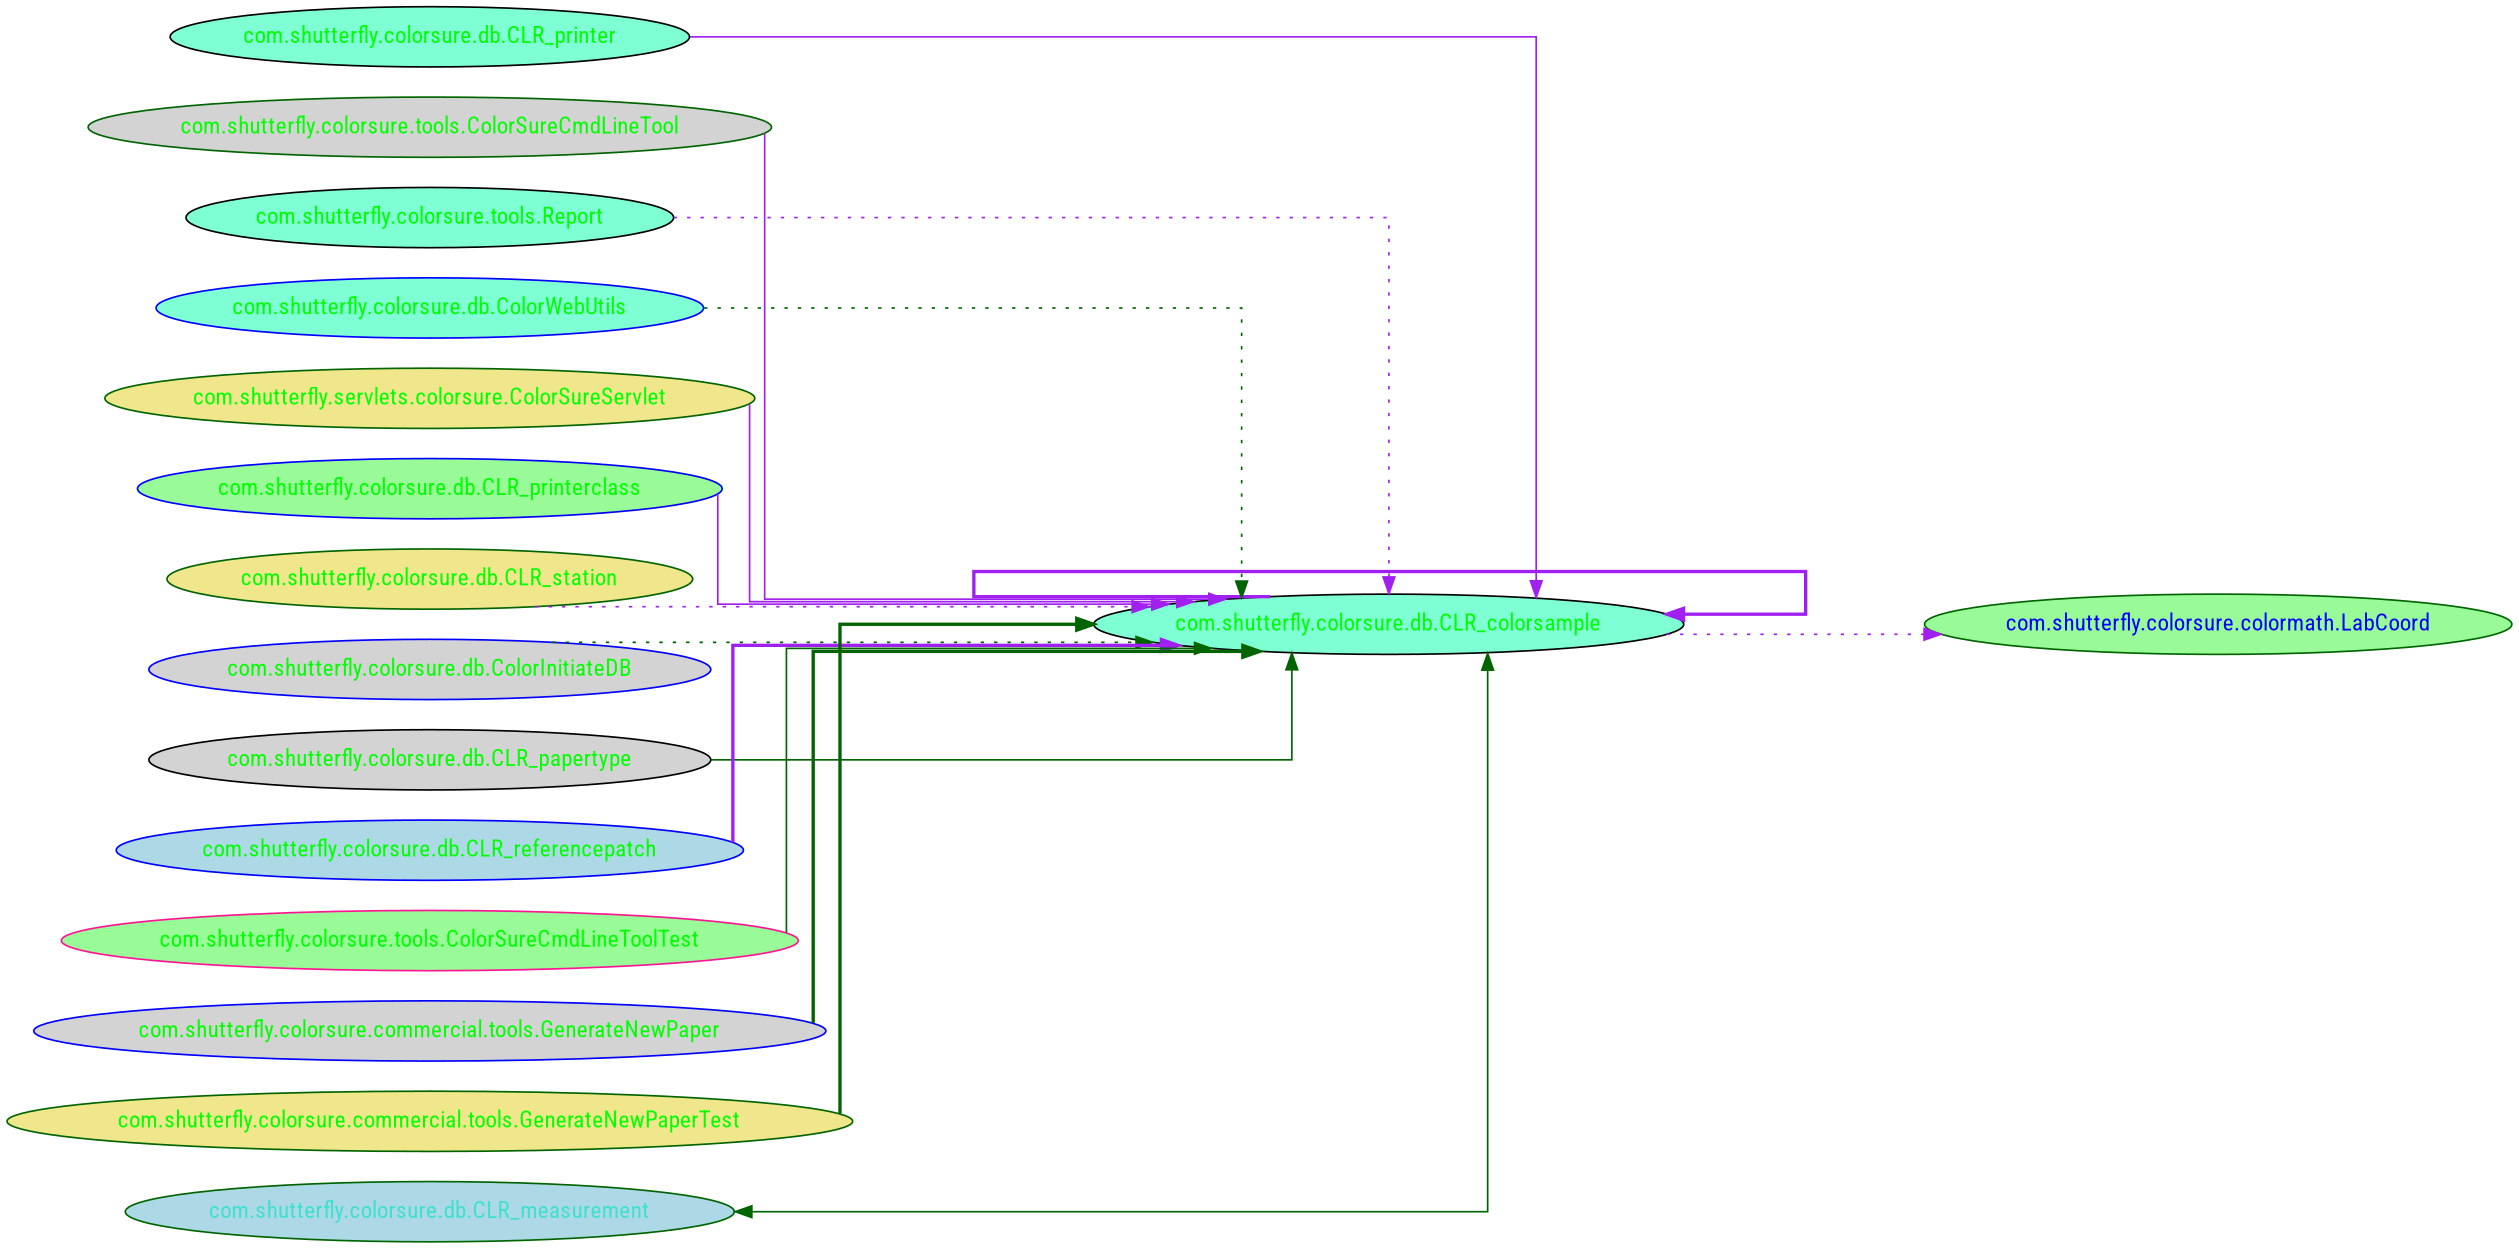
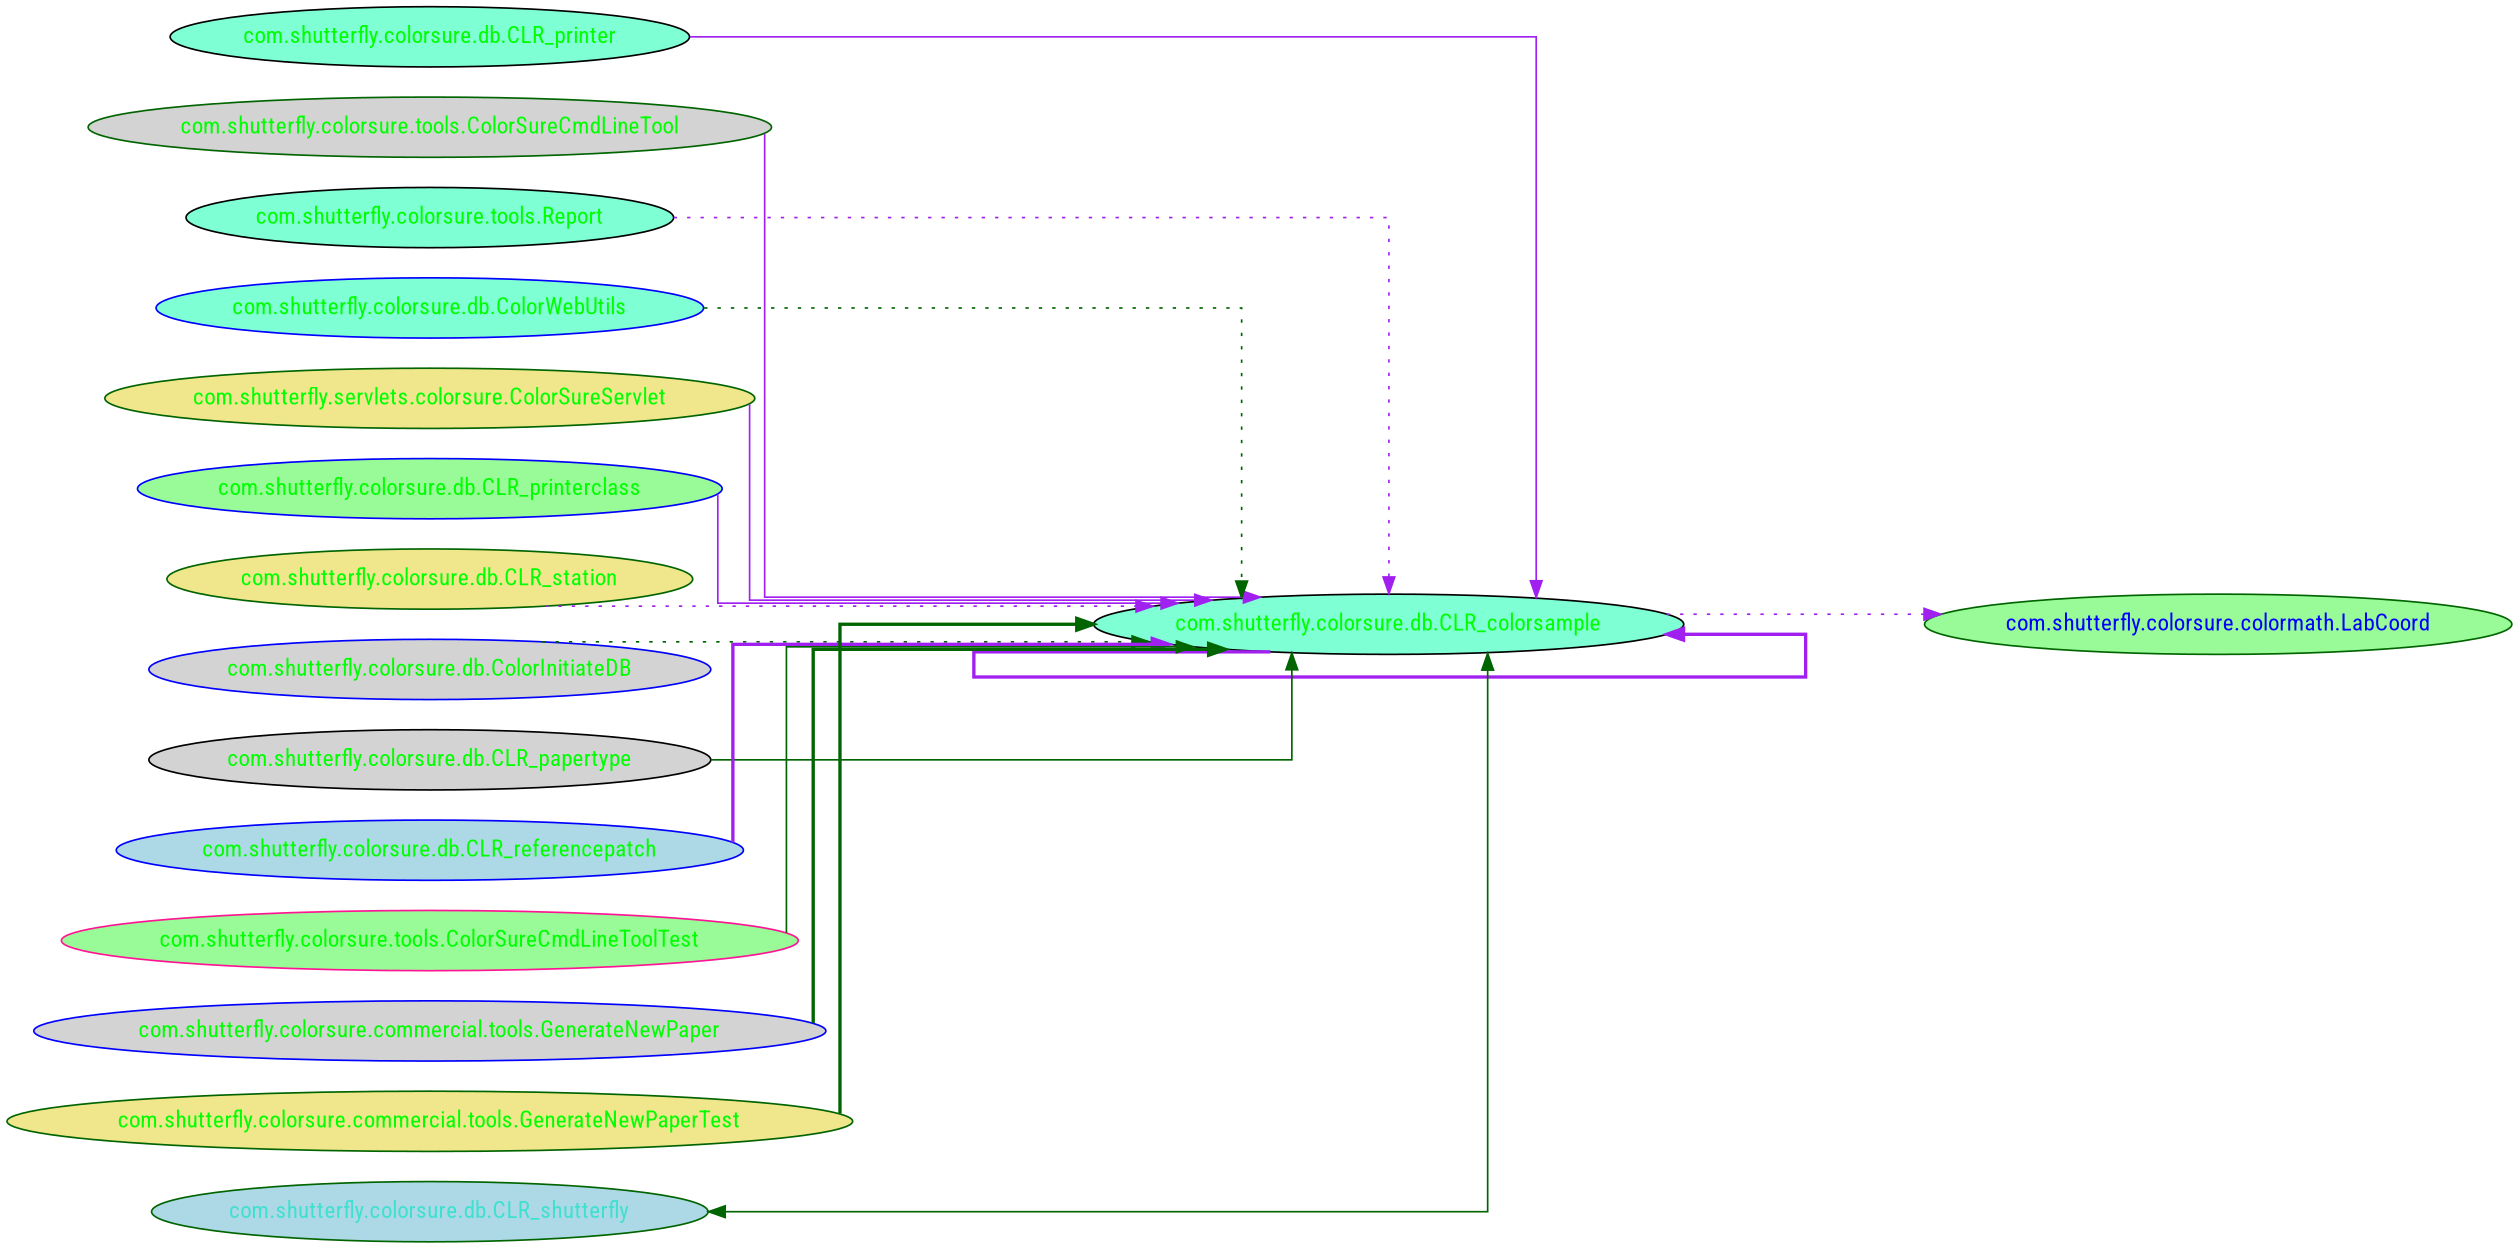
(430, 1212) -> (430, 1212)
